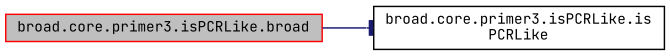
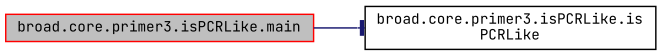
(164, 28) -> (160, 28)
